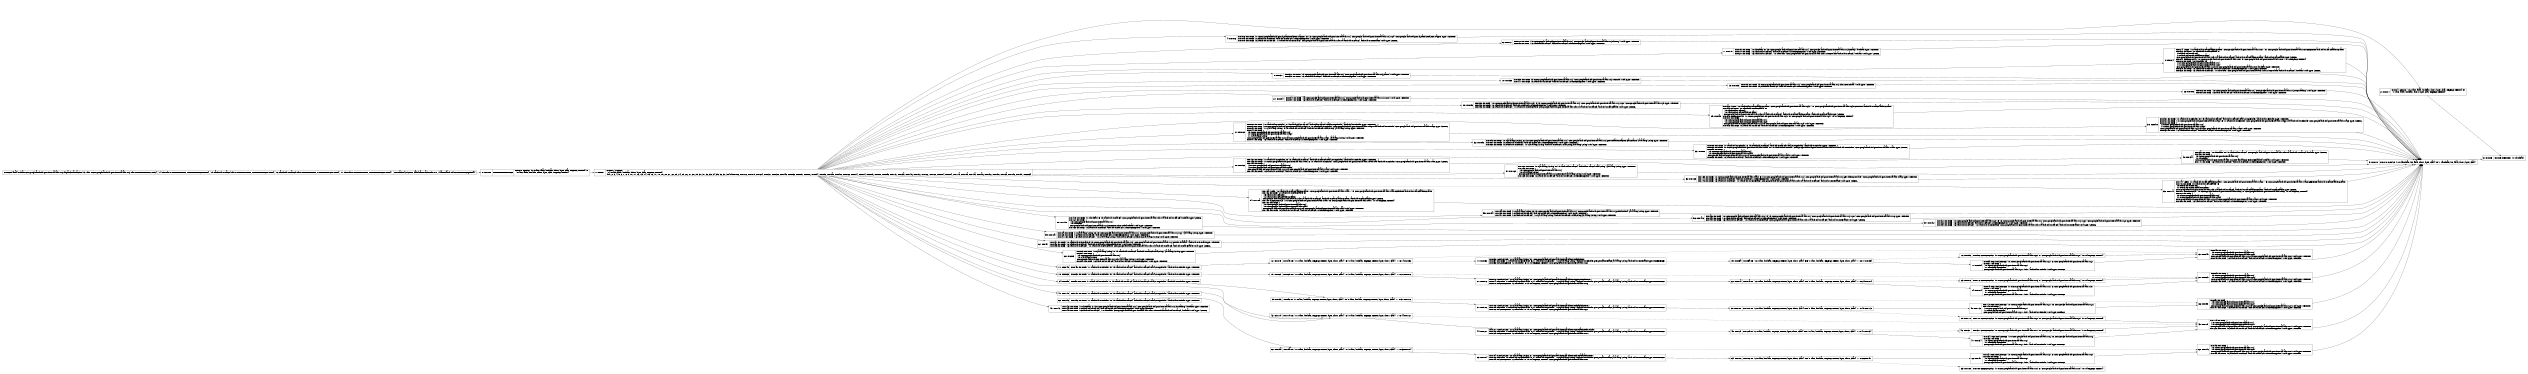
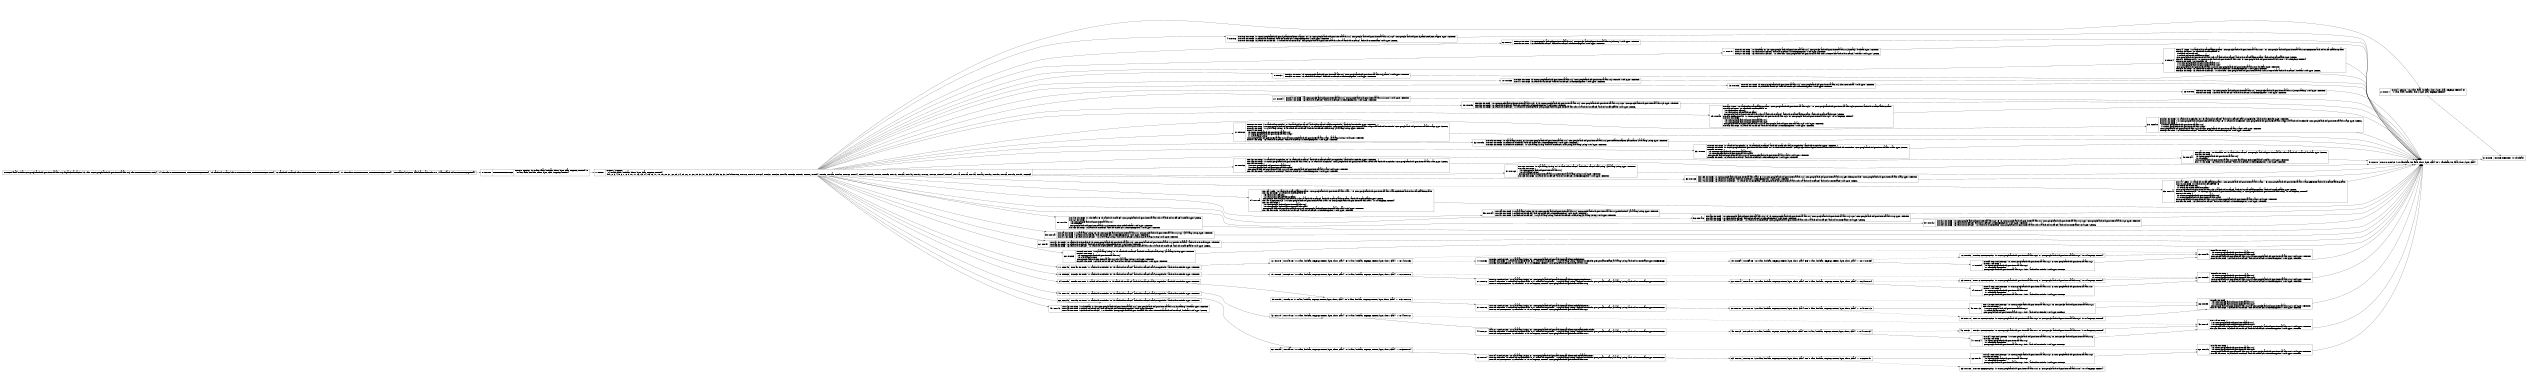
(1067, 286) -> (950, 261)
(2151, 322) -> (2156, 314)
